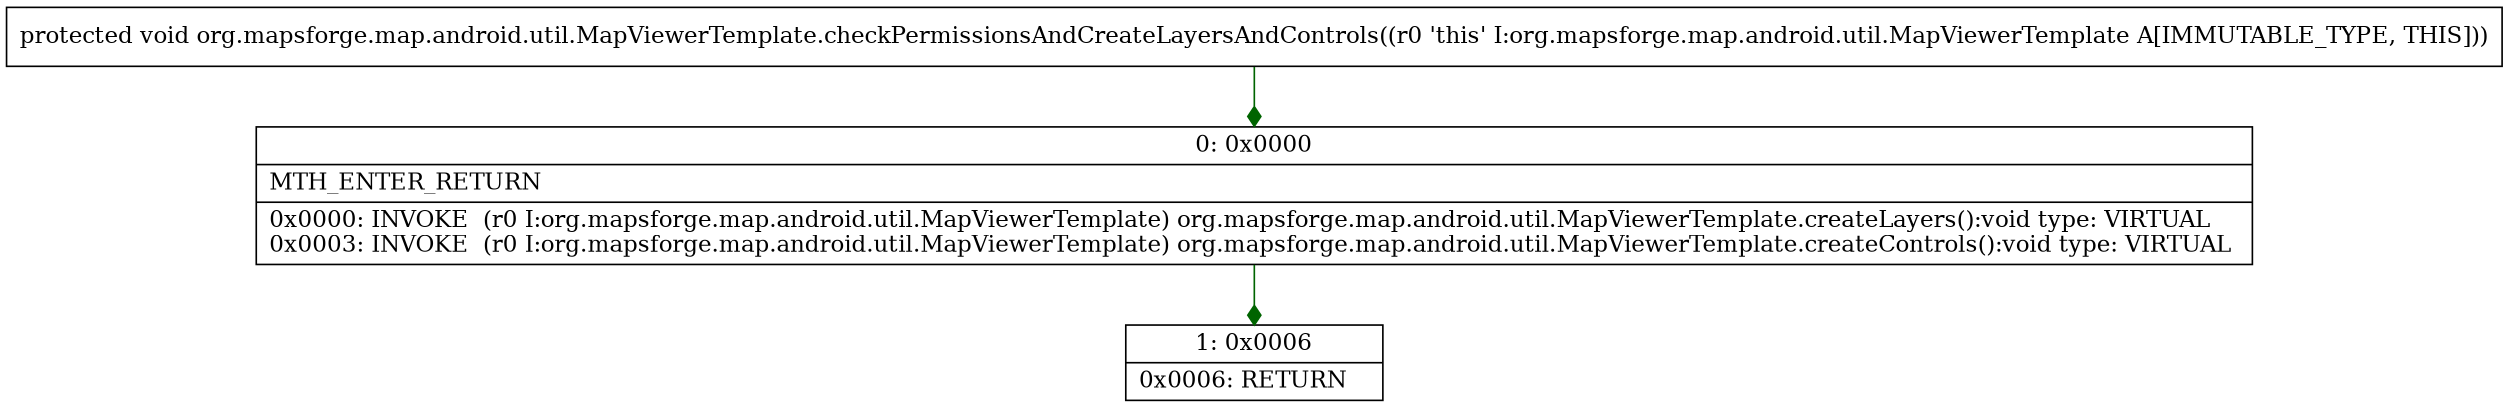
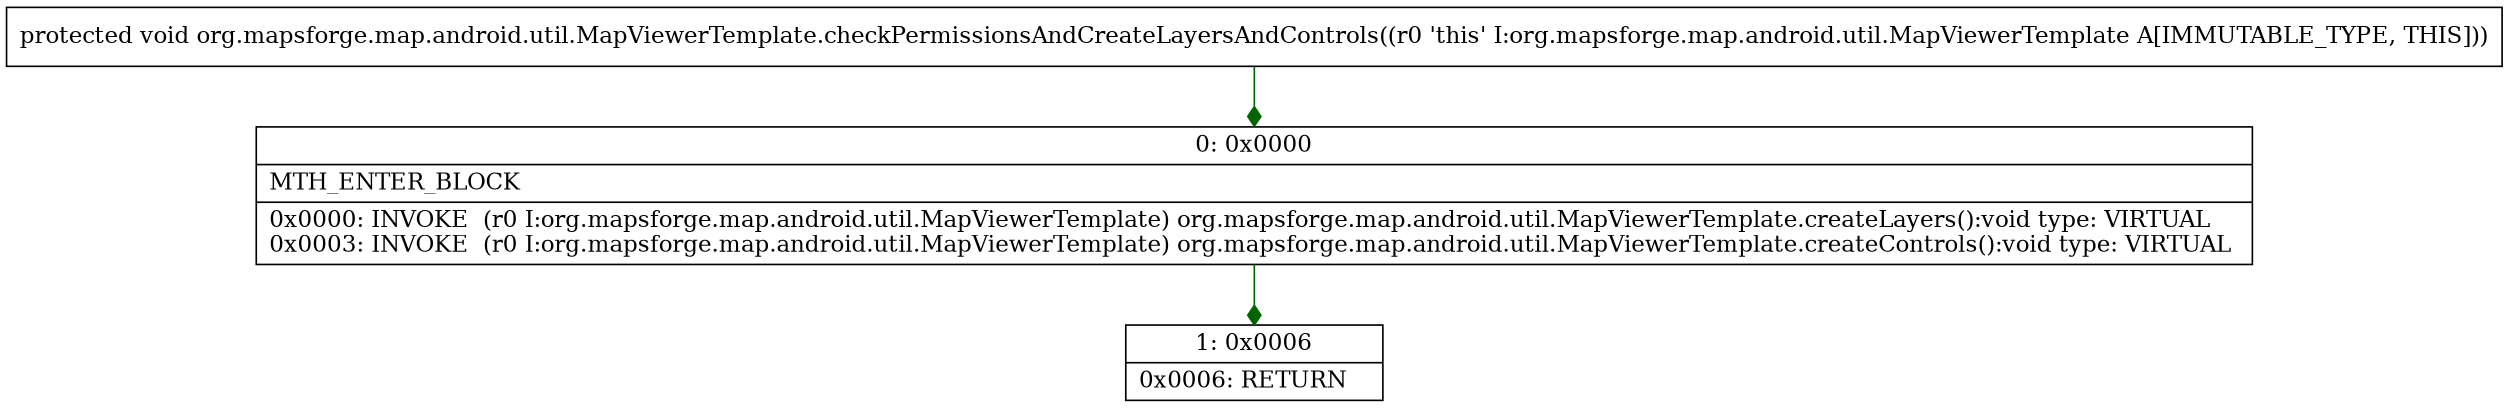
(405, 183) -> (395, 183)
